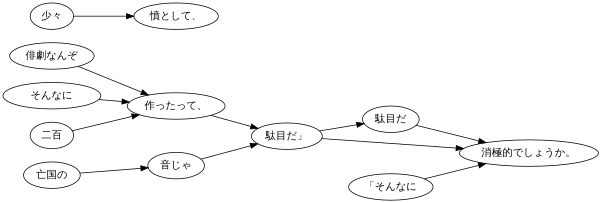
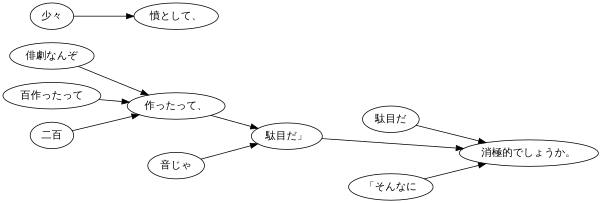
(52, 96) -> (52, 96)
(338, 128) -> none
(52, 175) -> none
